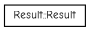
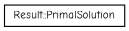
(45, 16) -> (65, 16)
